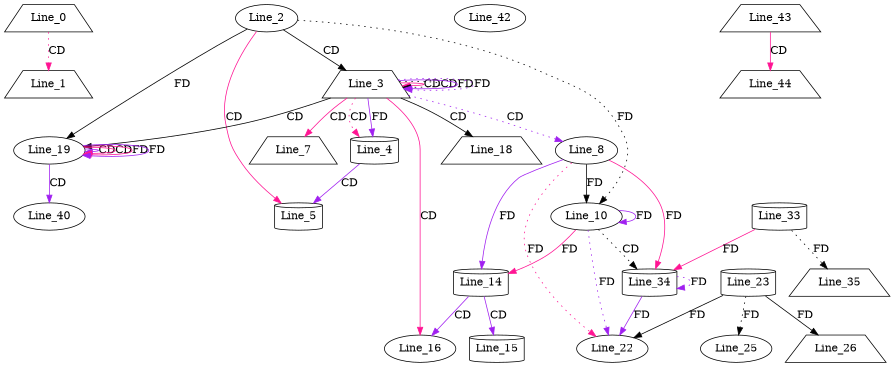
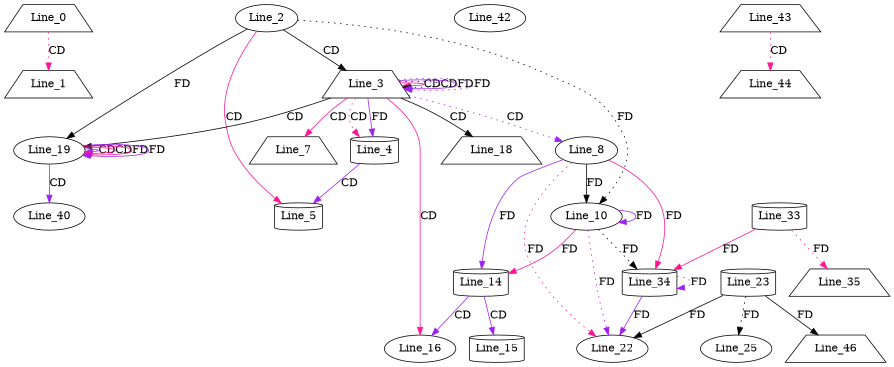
(770, 47) -> (770, 47)
(807, 247) -> (807, 247)
(631, 250) -> (631, 250)
(836, 349) -> (836, 349)
